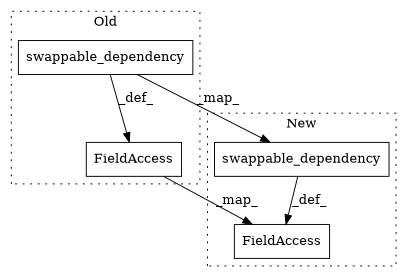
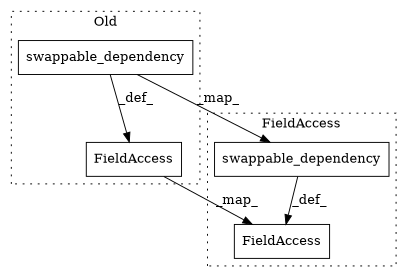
(302, 124) -> (302, 124)
